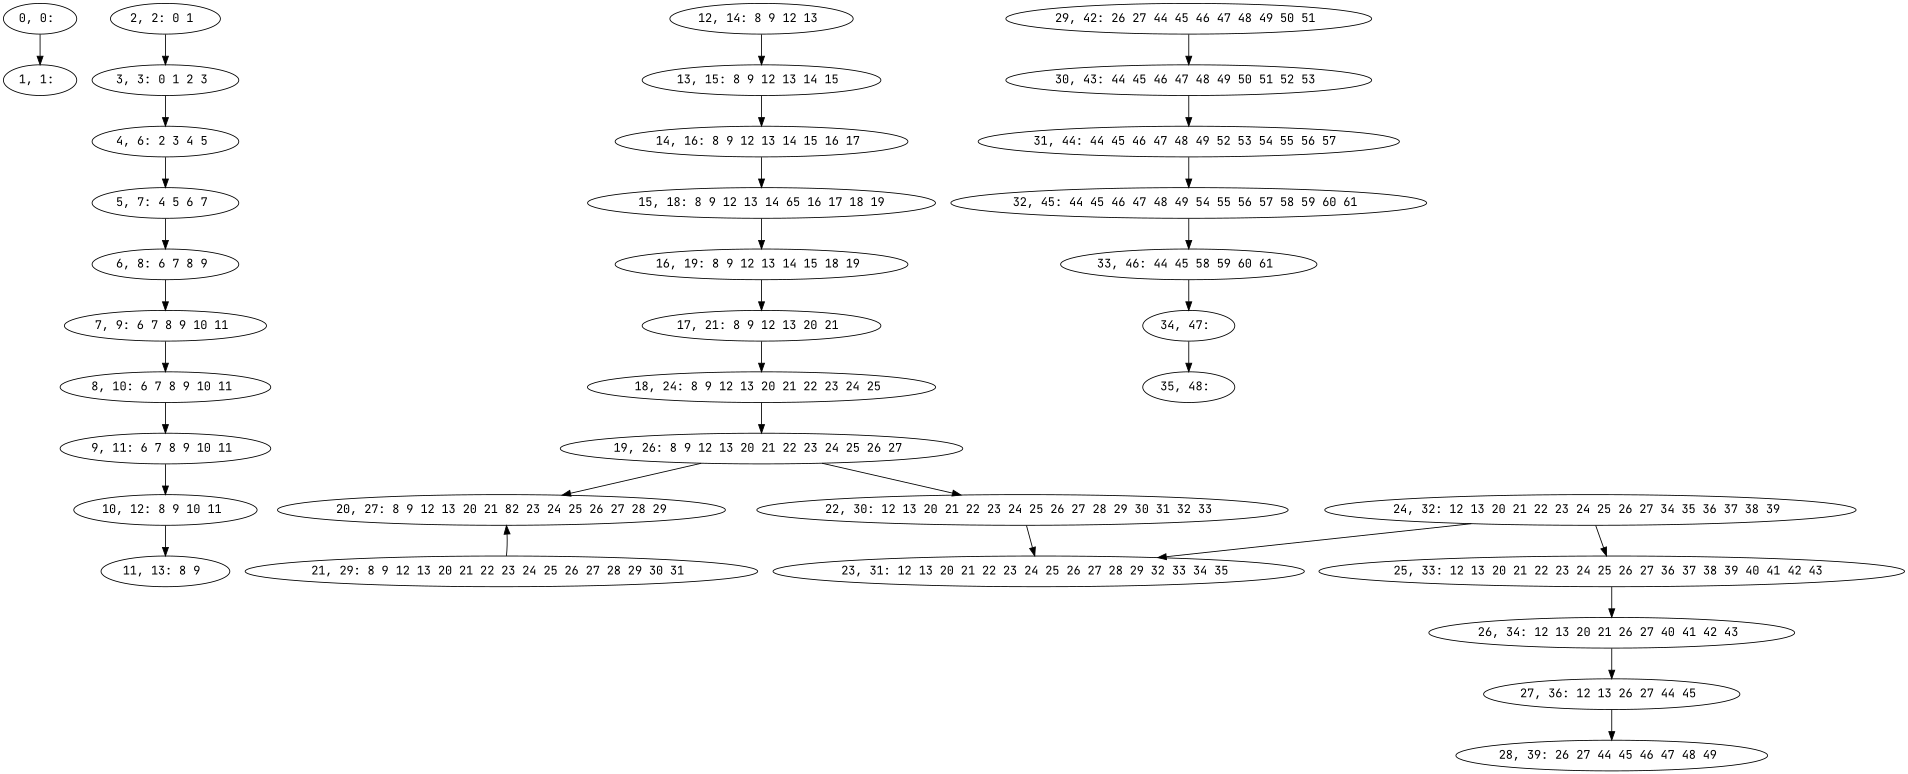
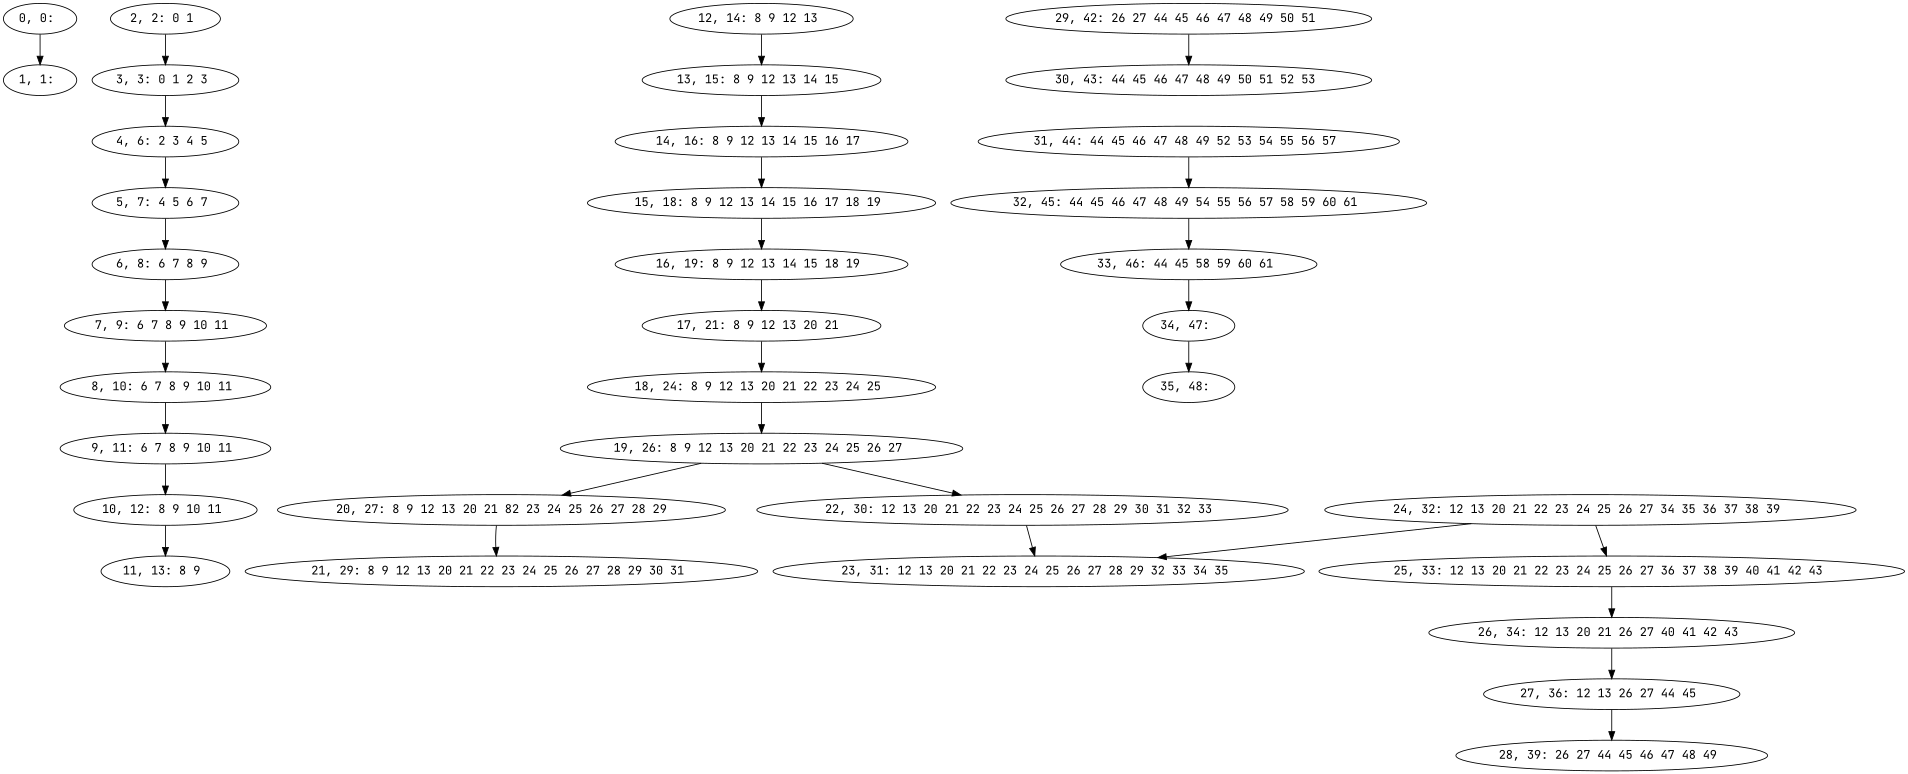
(1189, 107) -> none
(762, 203) -> (762, 203)
(507, 545) -> (496, 536)
